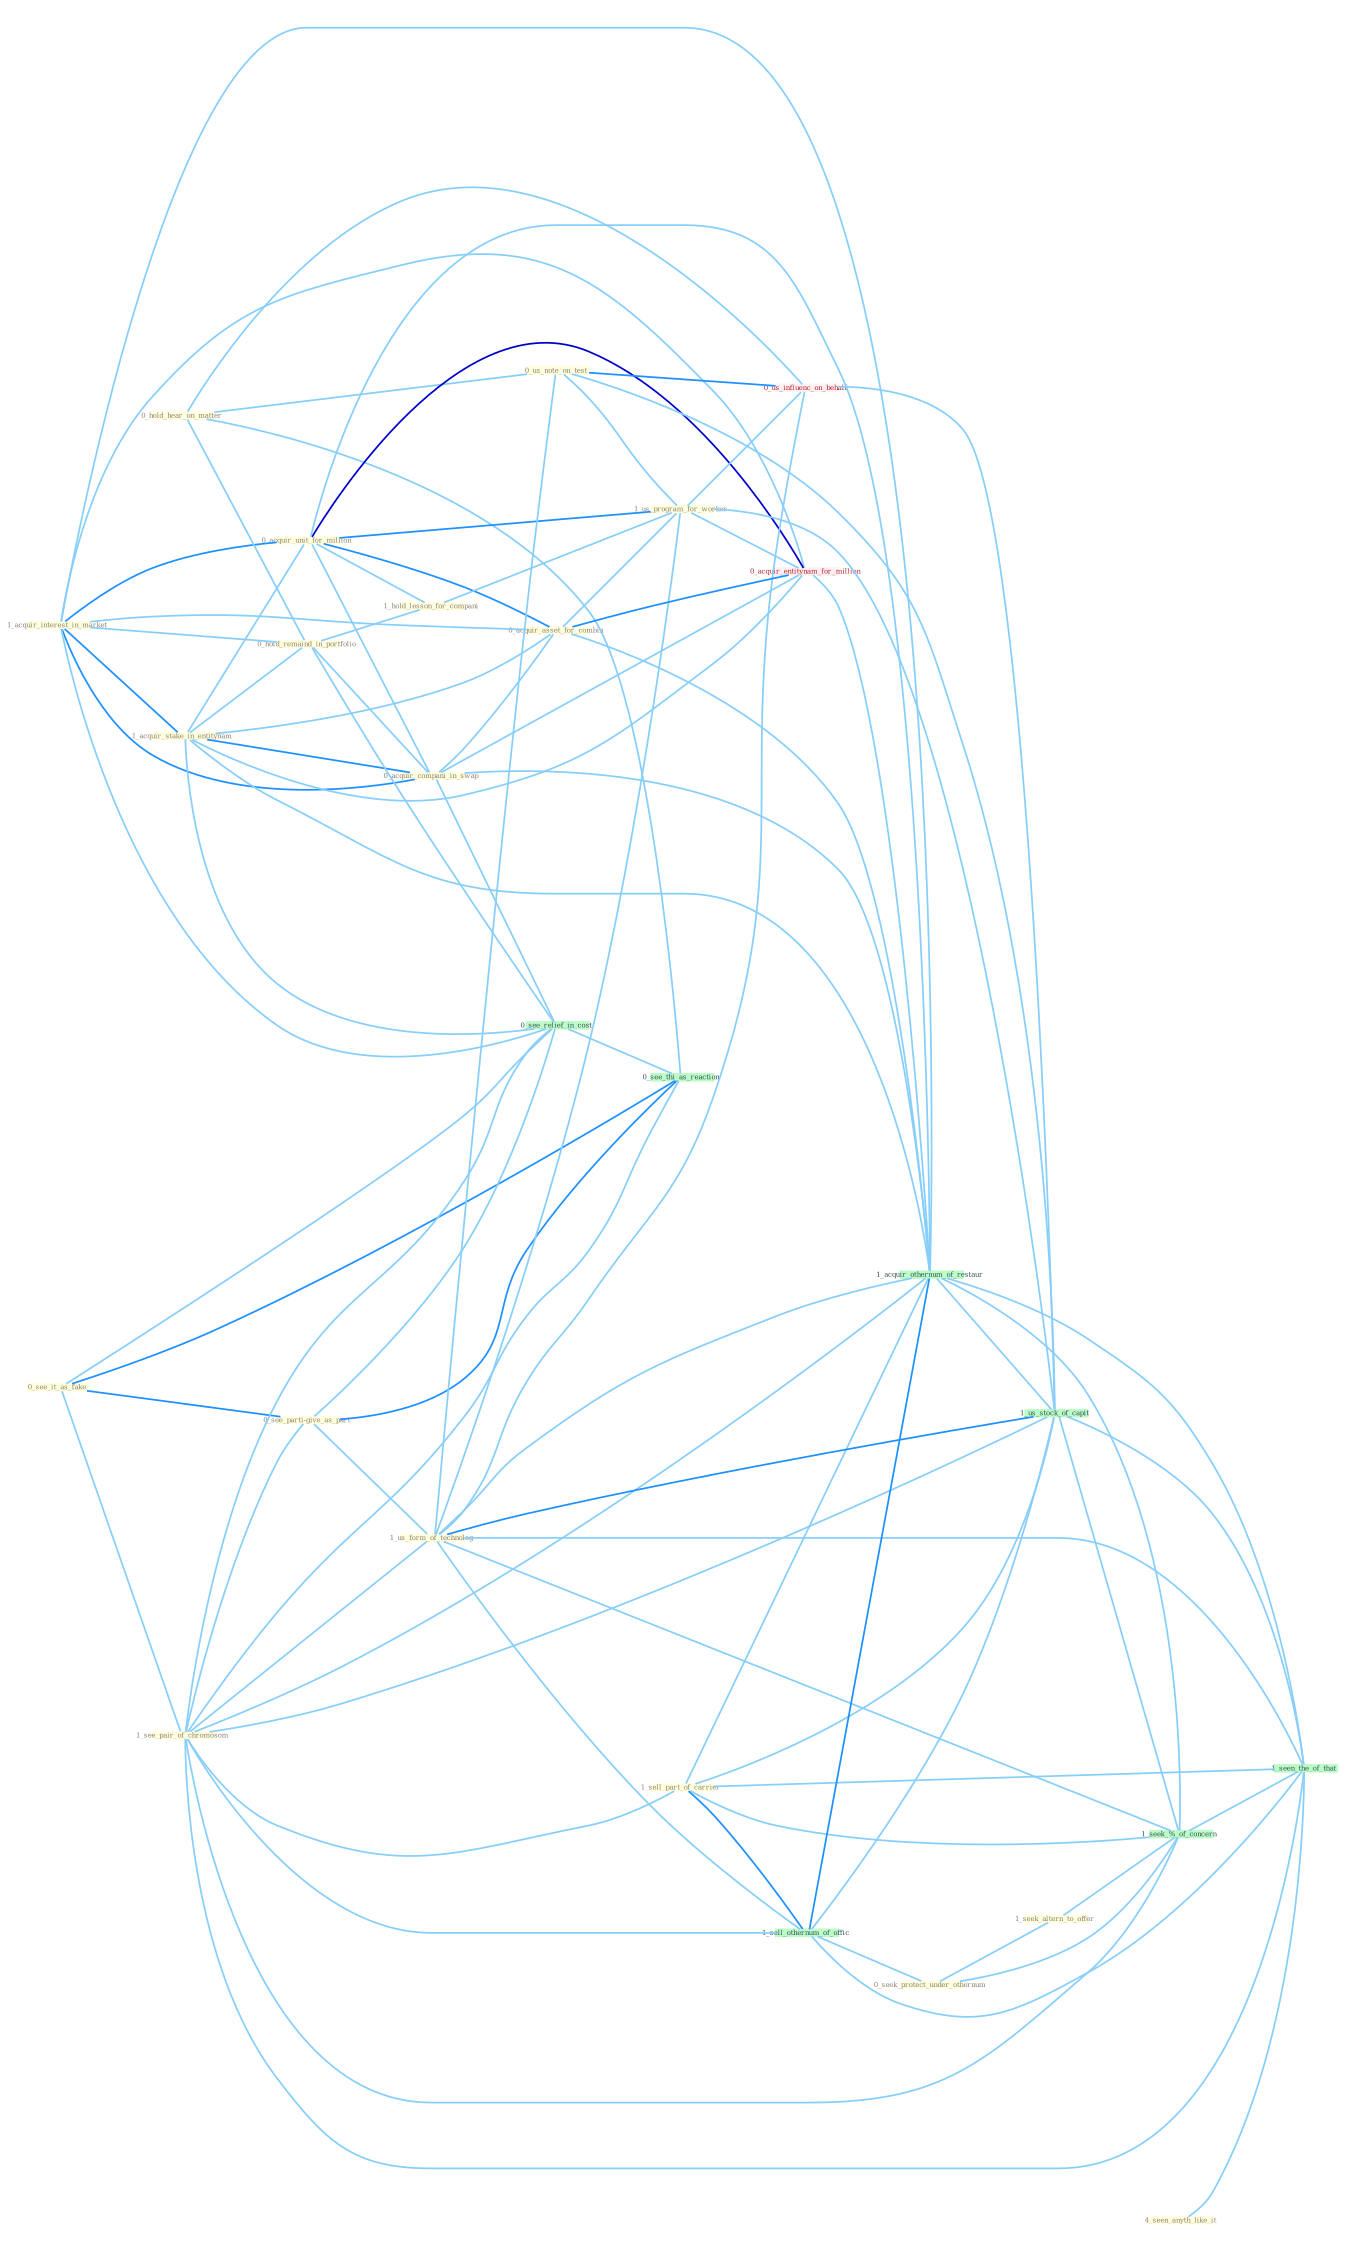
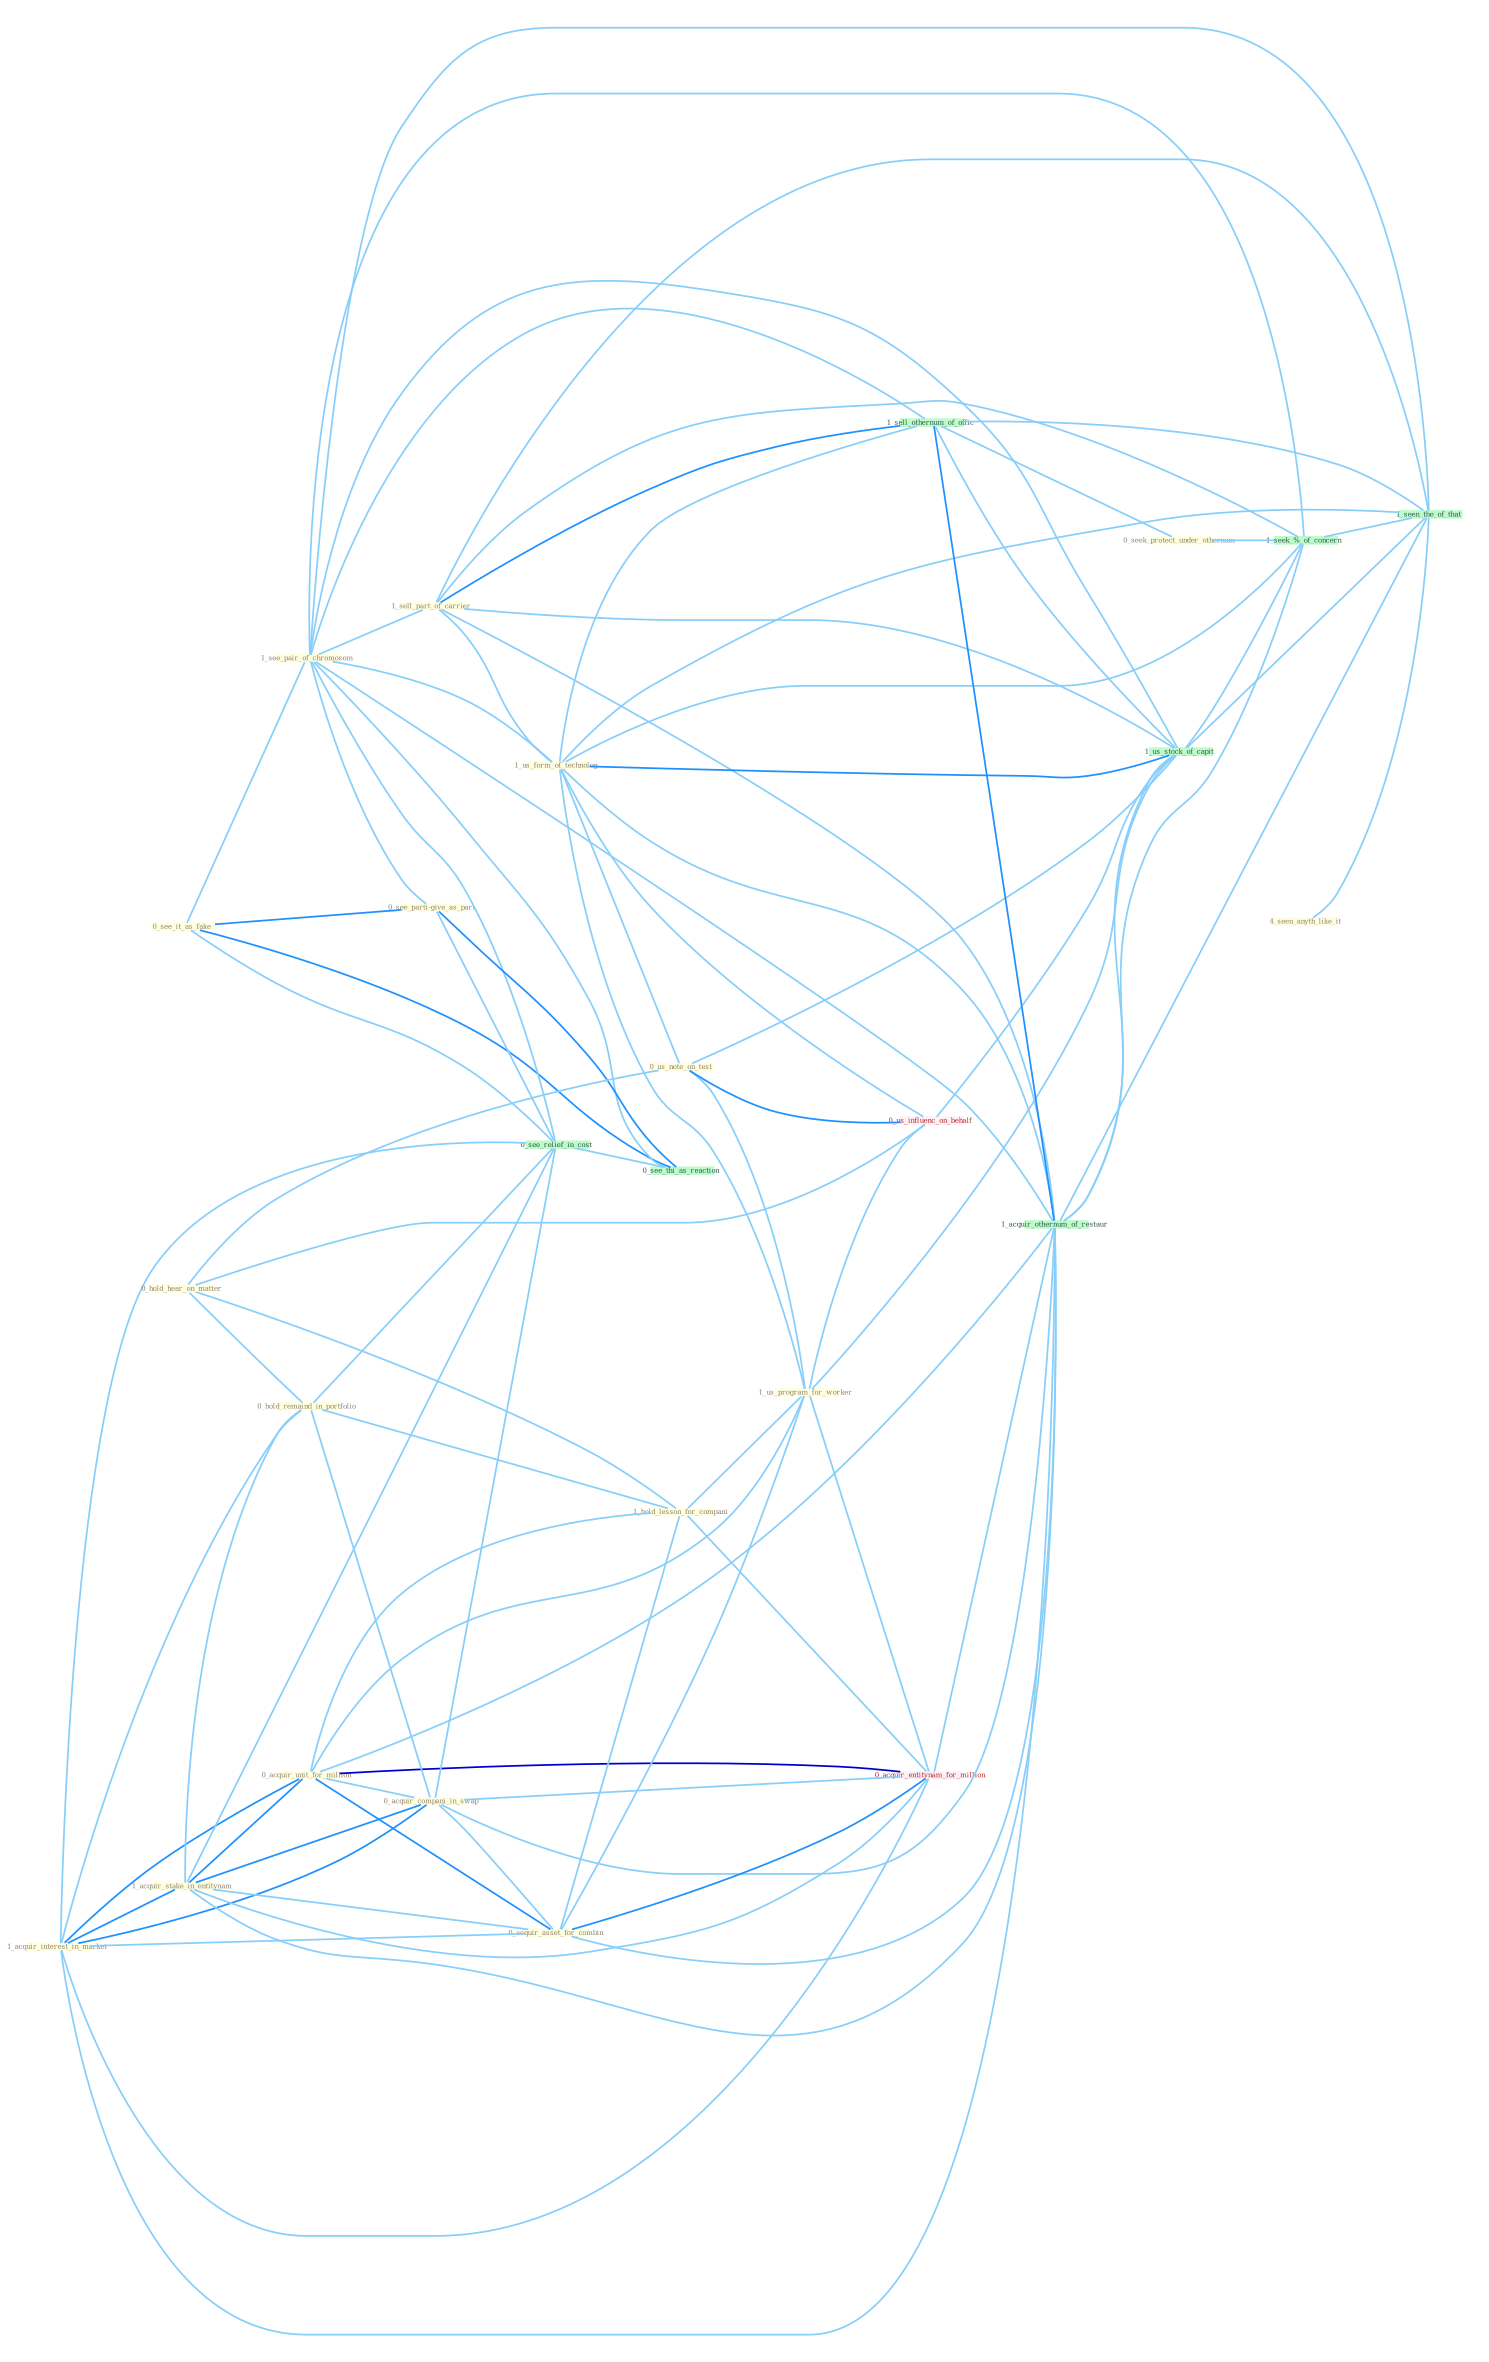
(511, 523) -> (568, 1595)
(571, 592) -> (456, 1389)
(252, 629) -> (246, 1831)
(371, 1479) -> (495, 686)
none -> (807, 1643)
none -> (620, 1723)
(1056, 1919) -> none
